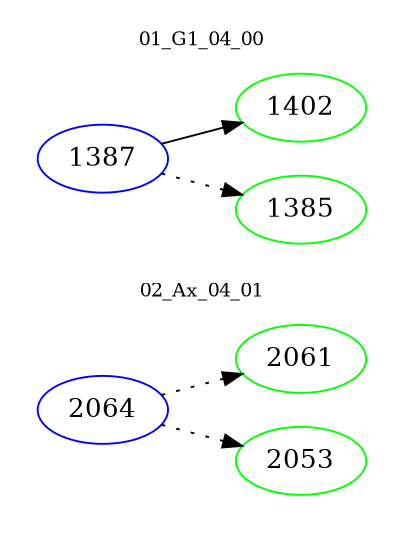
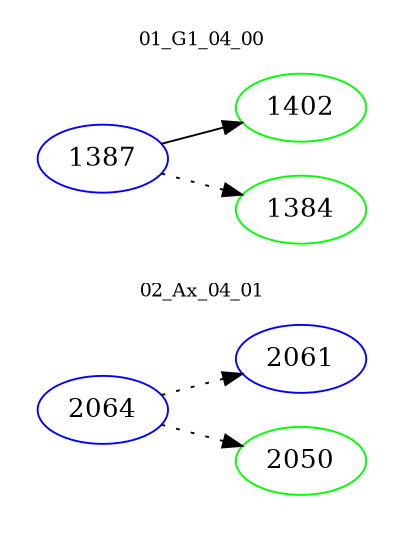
(301, 210) -> (301, 210)
(301, 359) -> (301, 359)
(301, 461) -> (301, 461)
